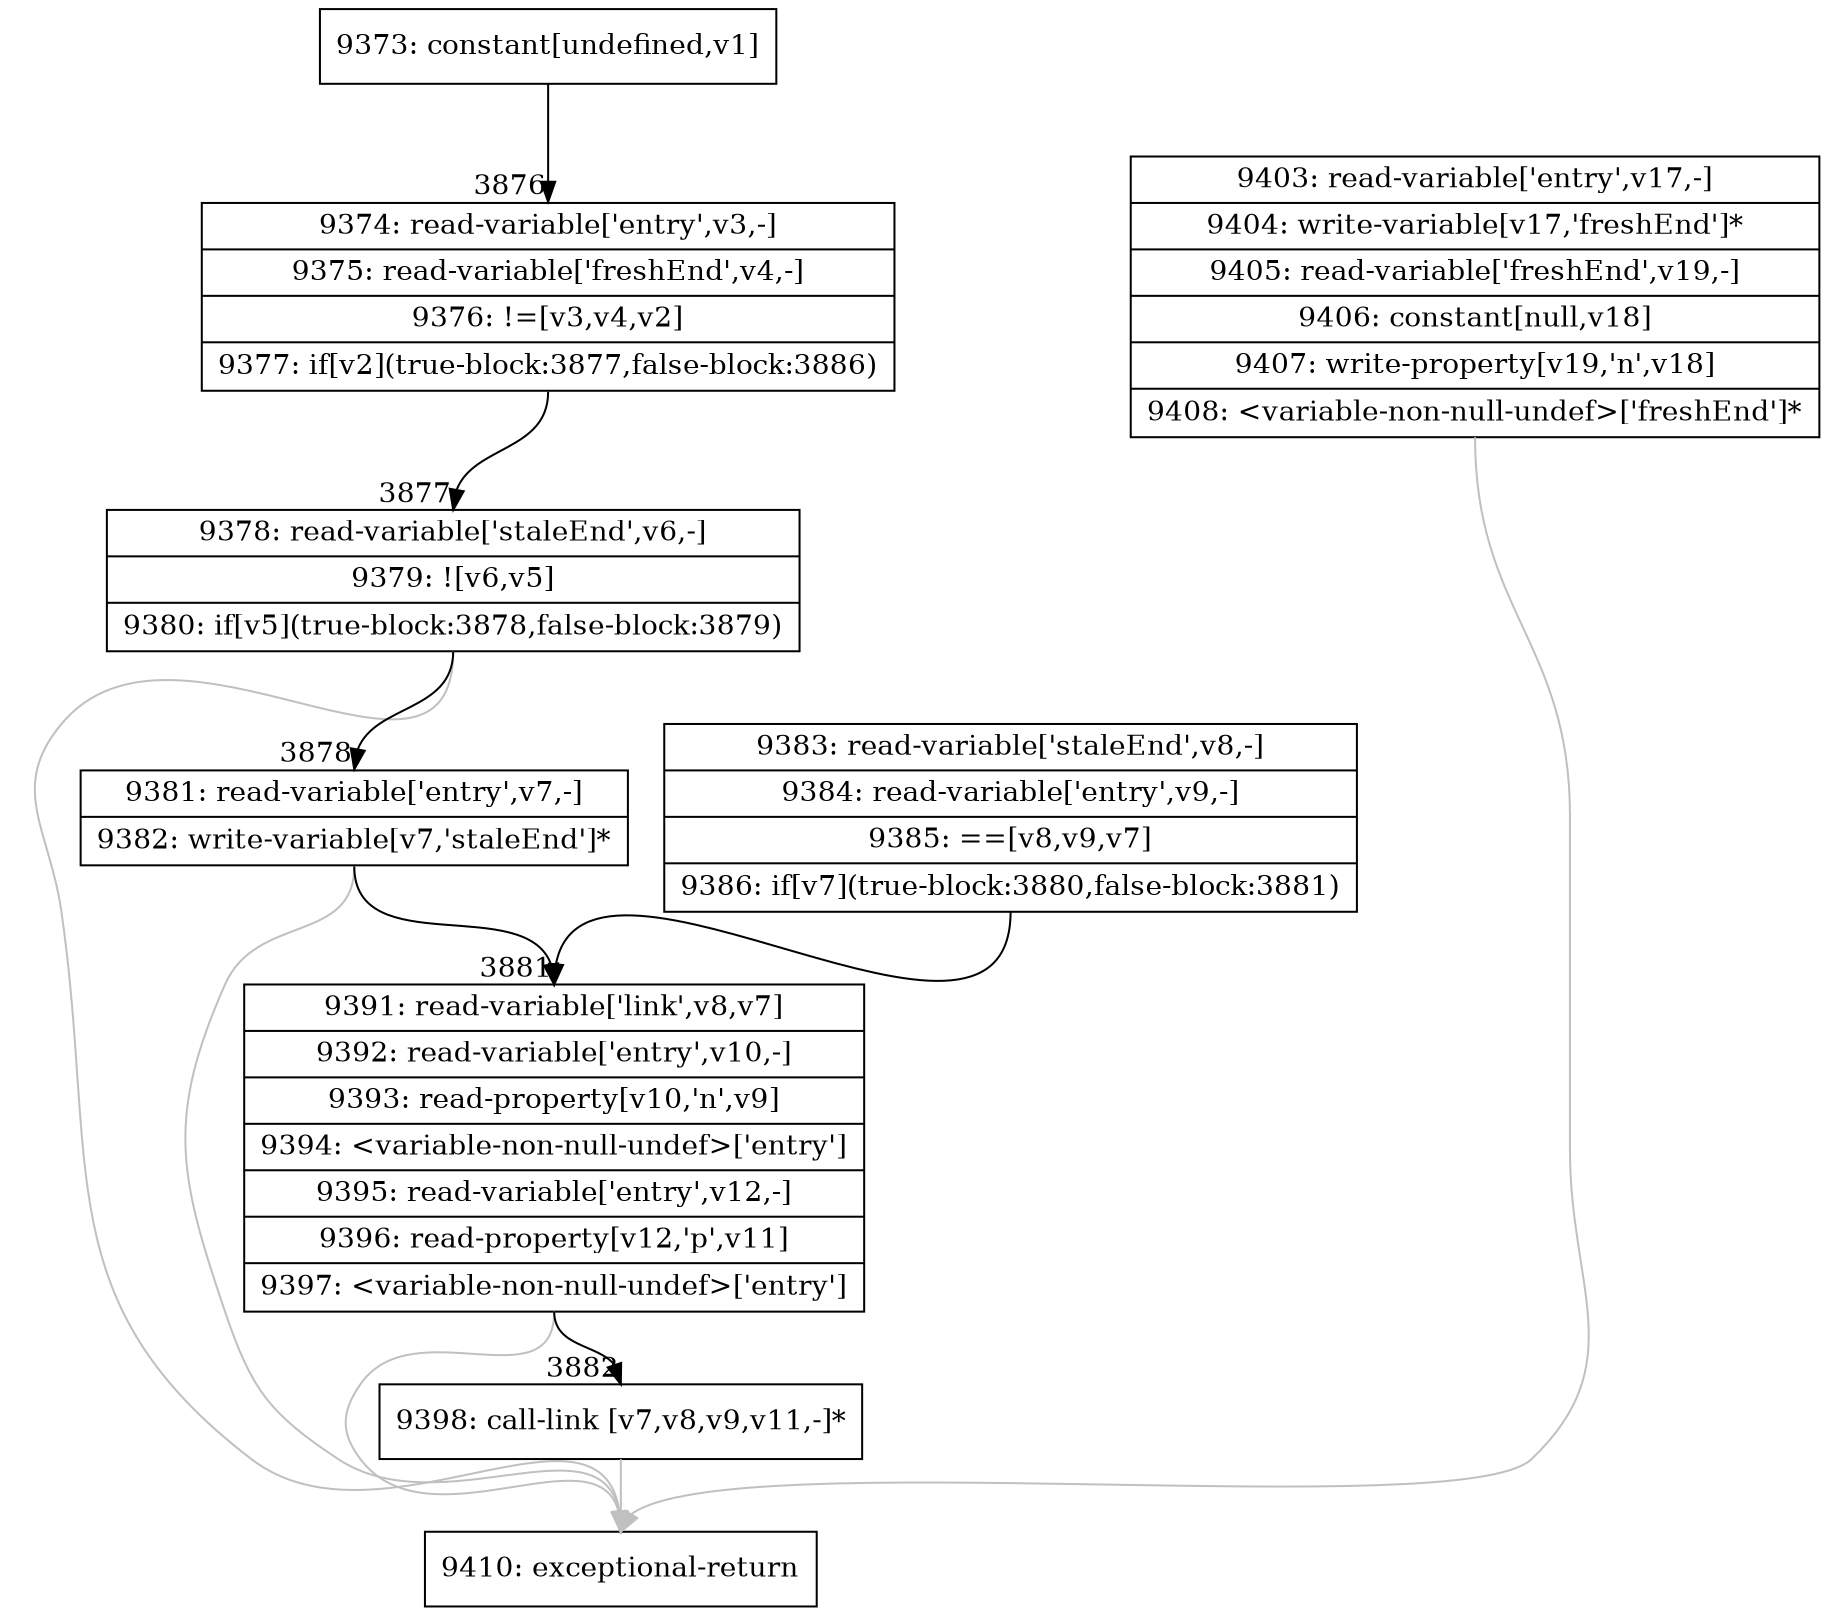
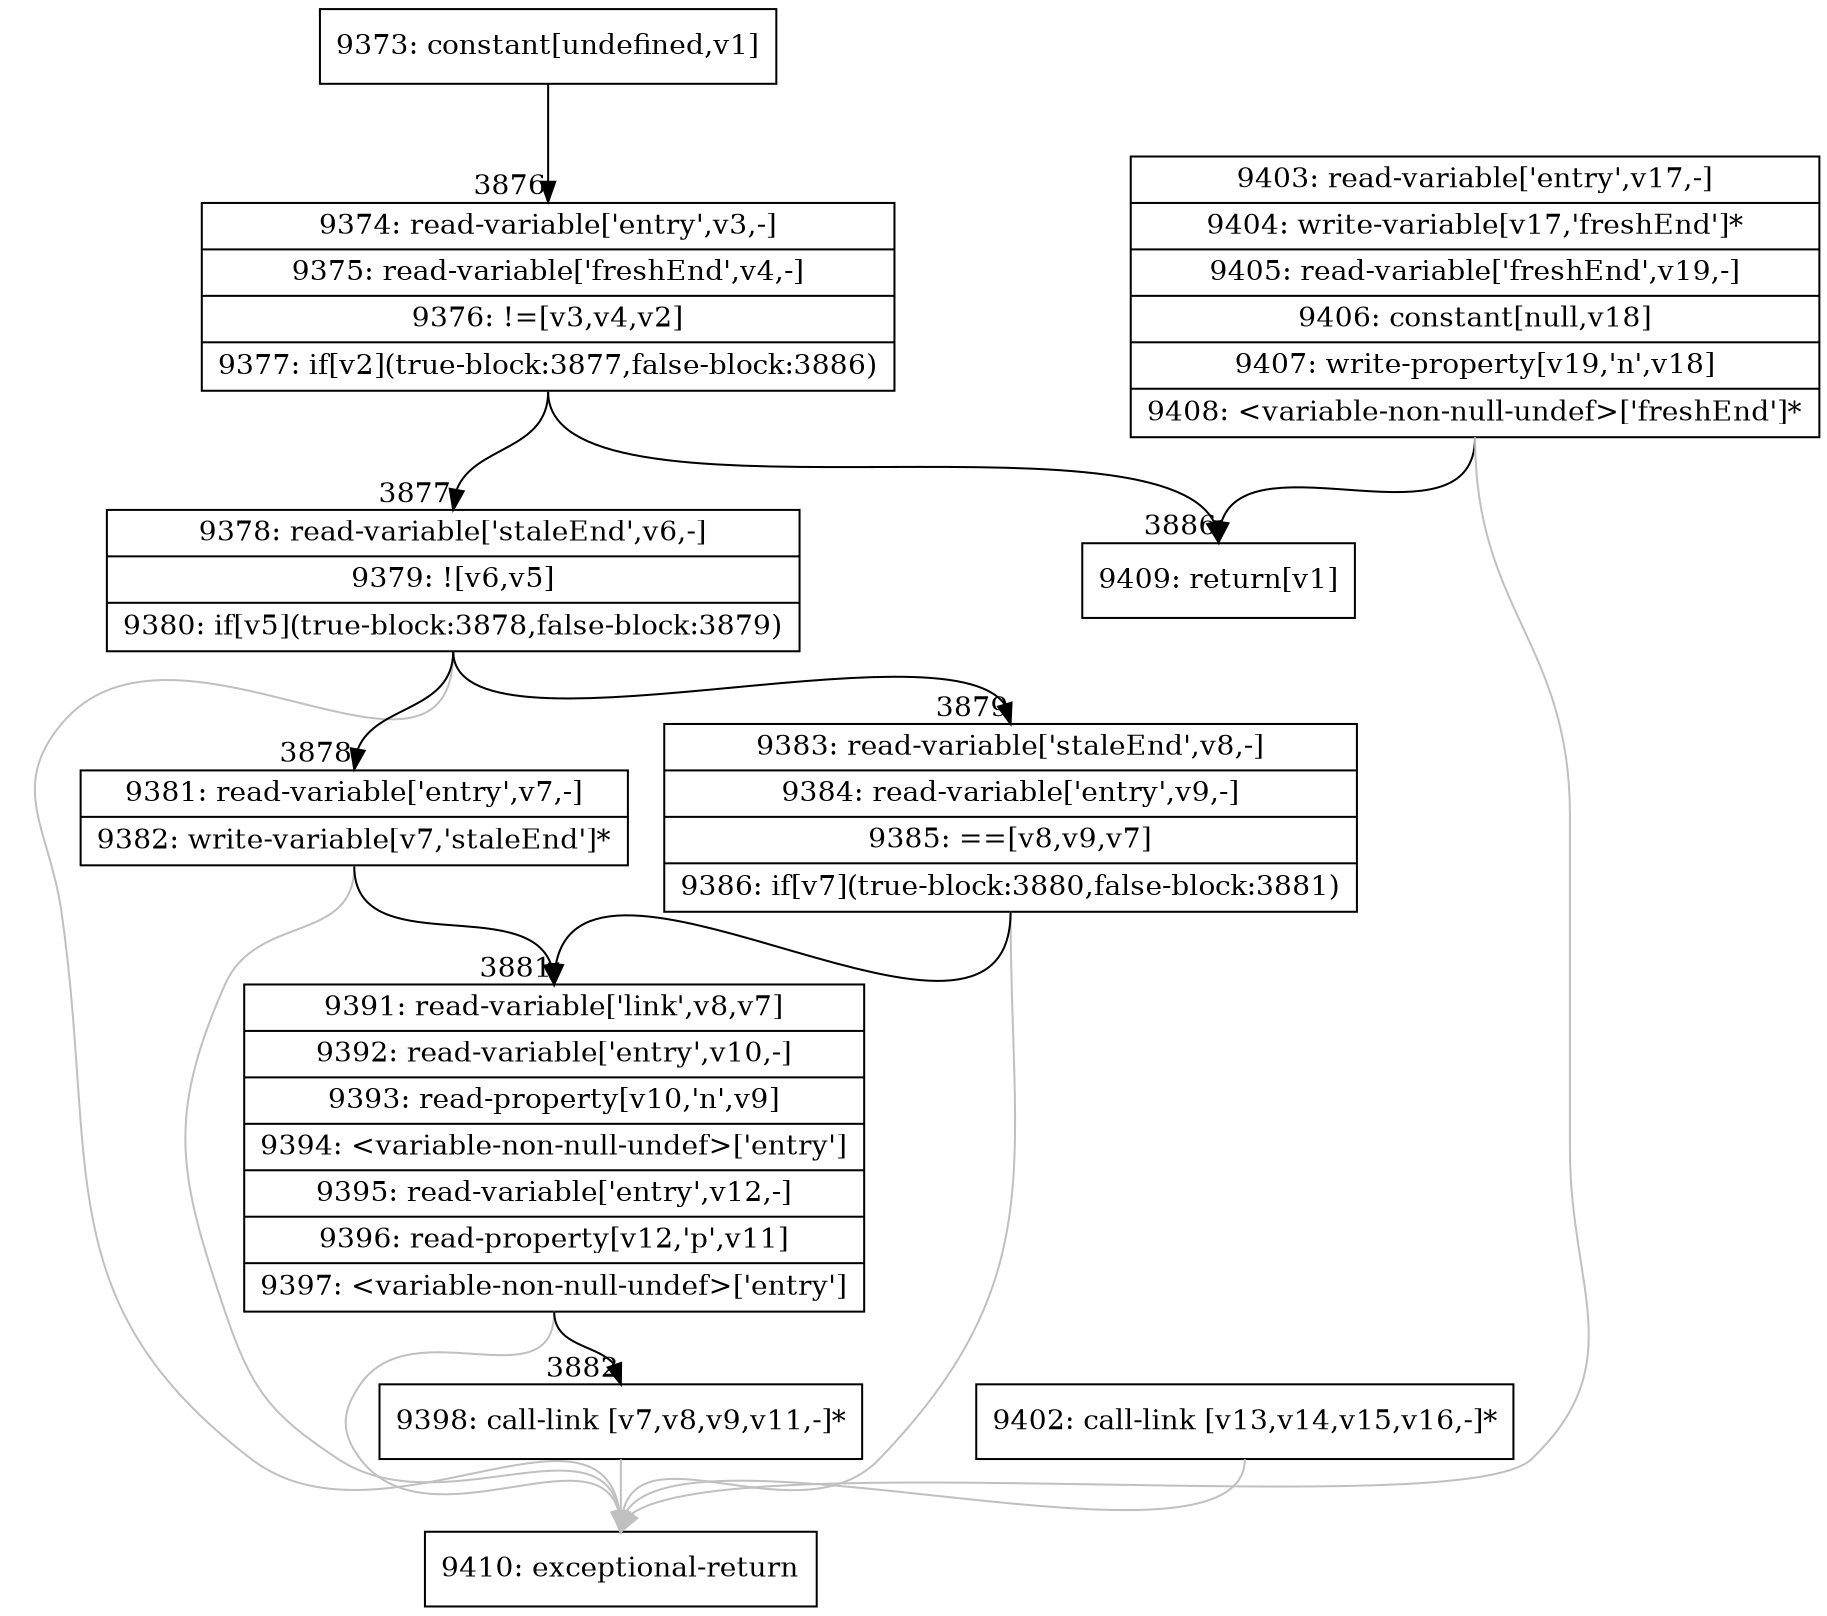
none -> (1219, 581)
none -> (722, 689)
none -> (971, 1337)
none -> (1245, 1422)
